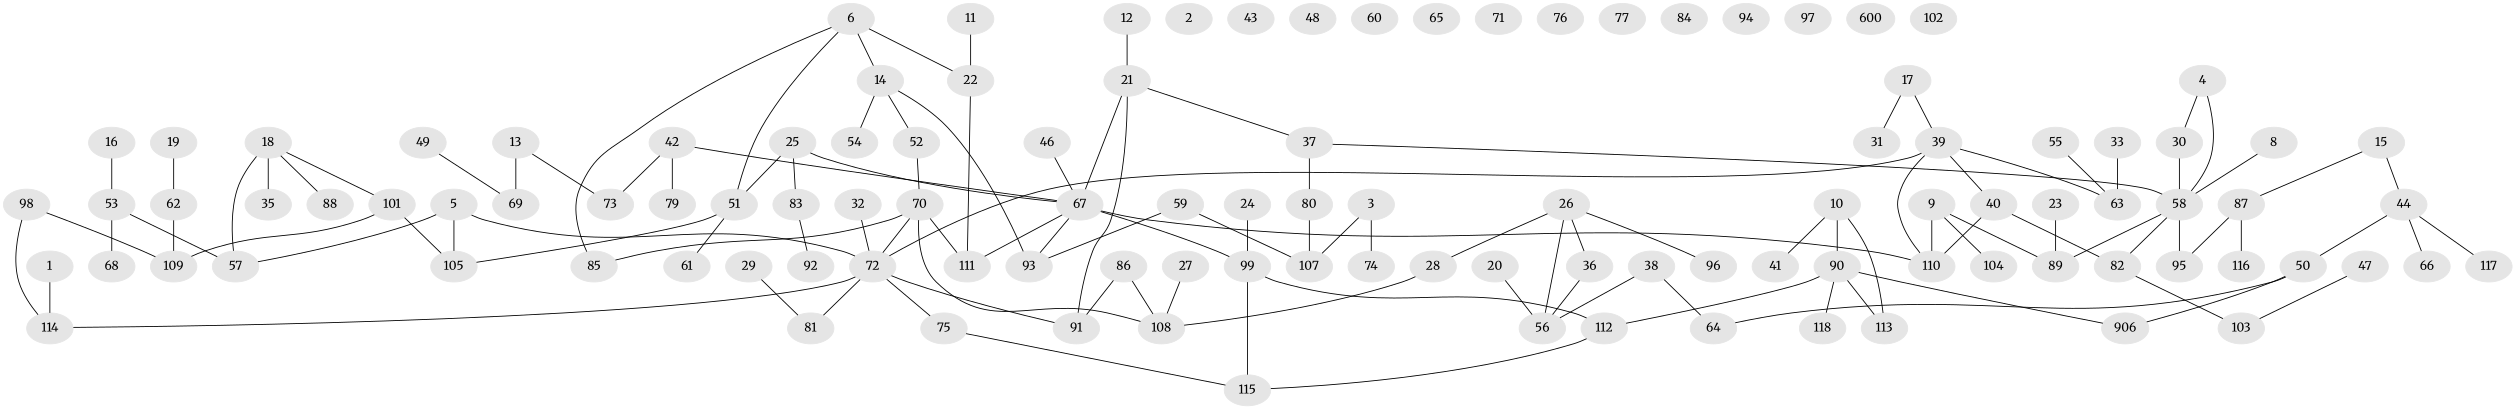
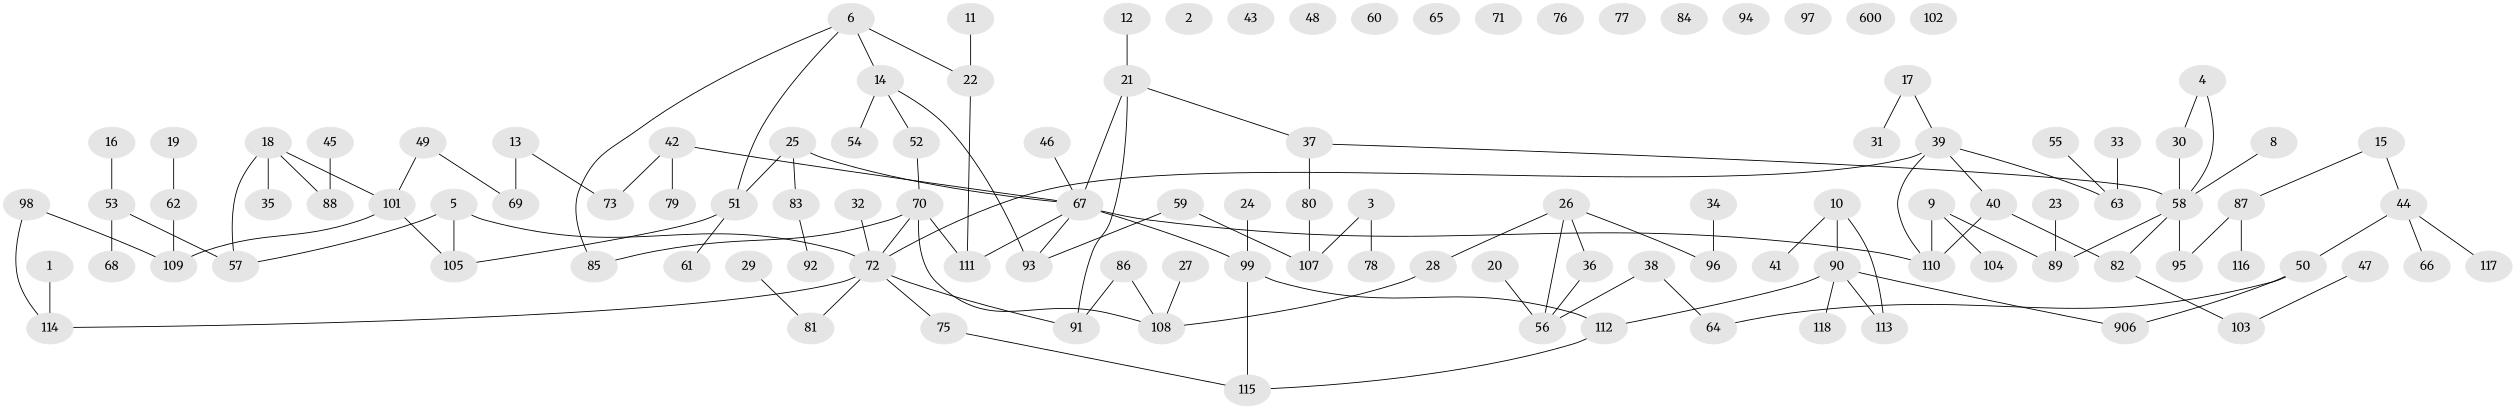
none -> (330, 143)
none -> (407, 174)
none -> (1713, 205)
(1371, 267) -> (1371, 267)
